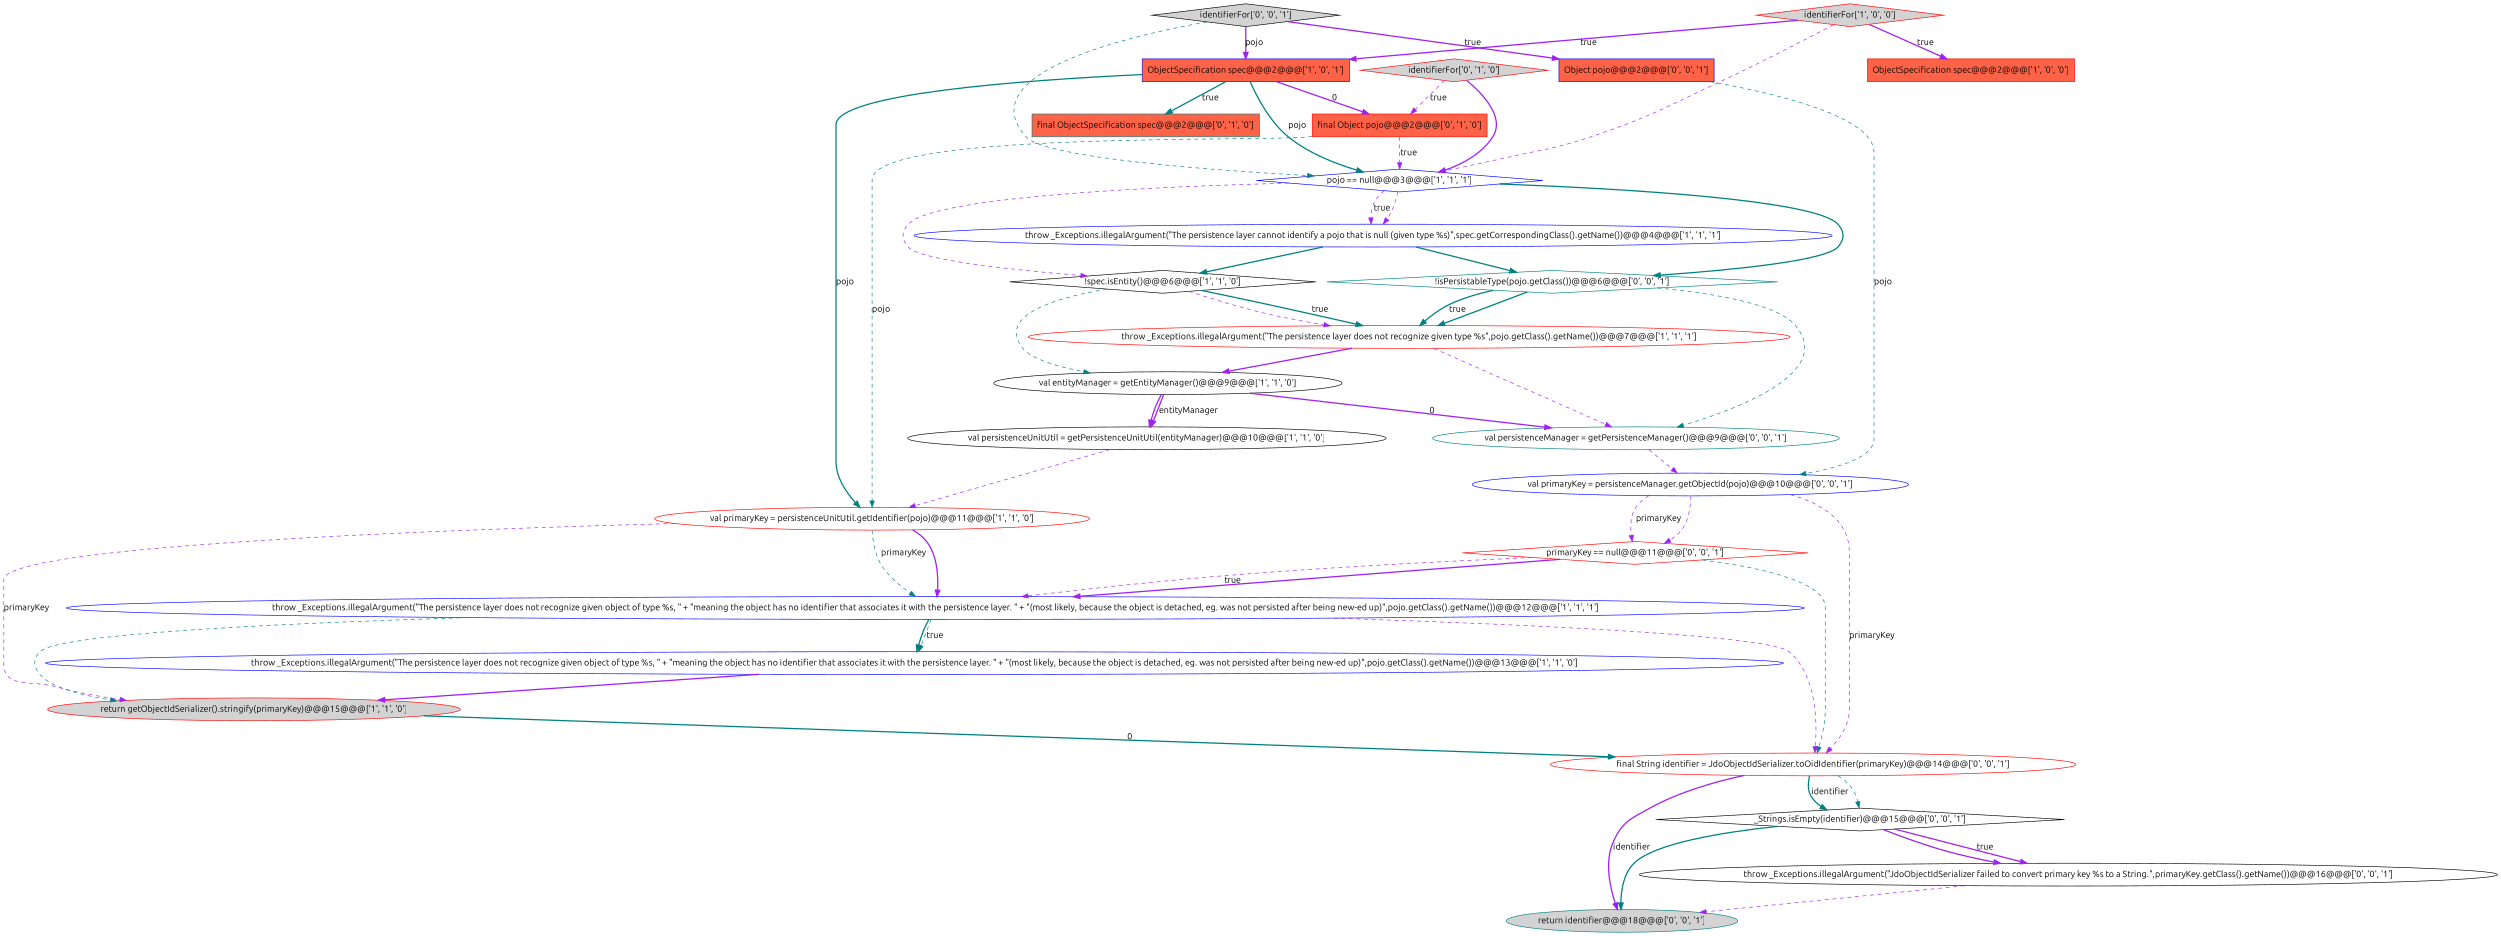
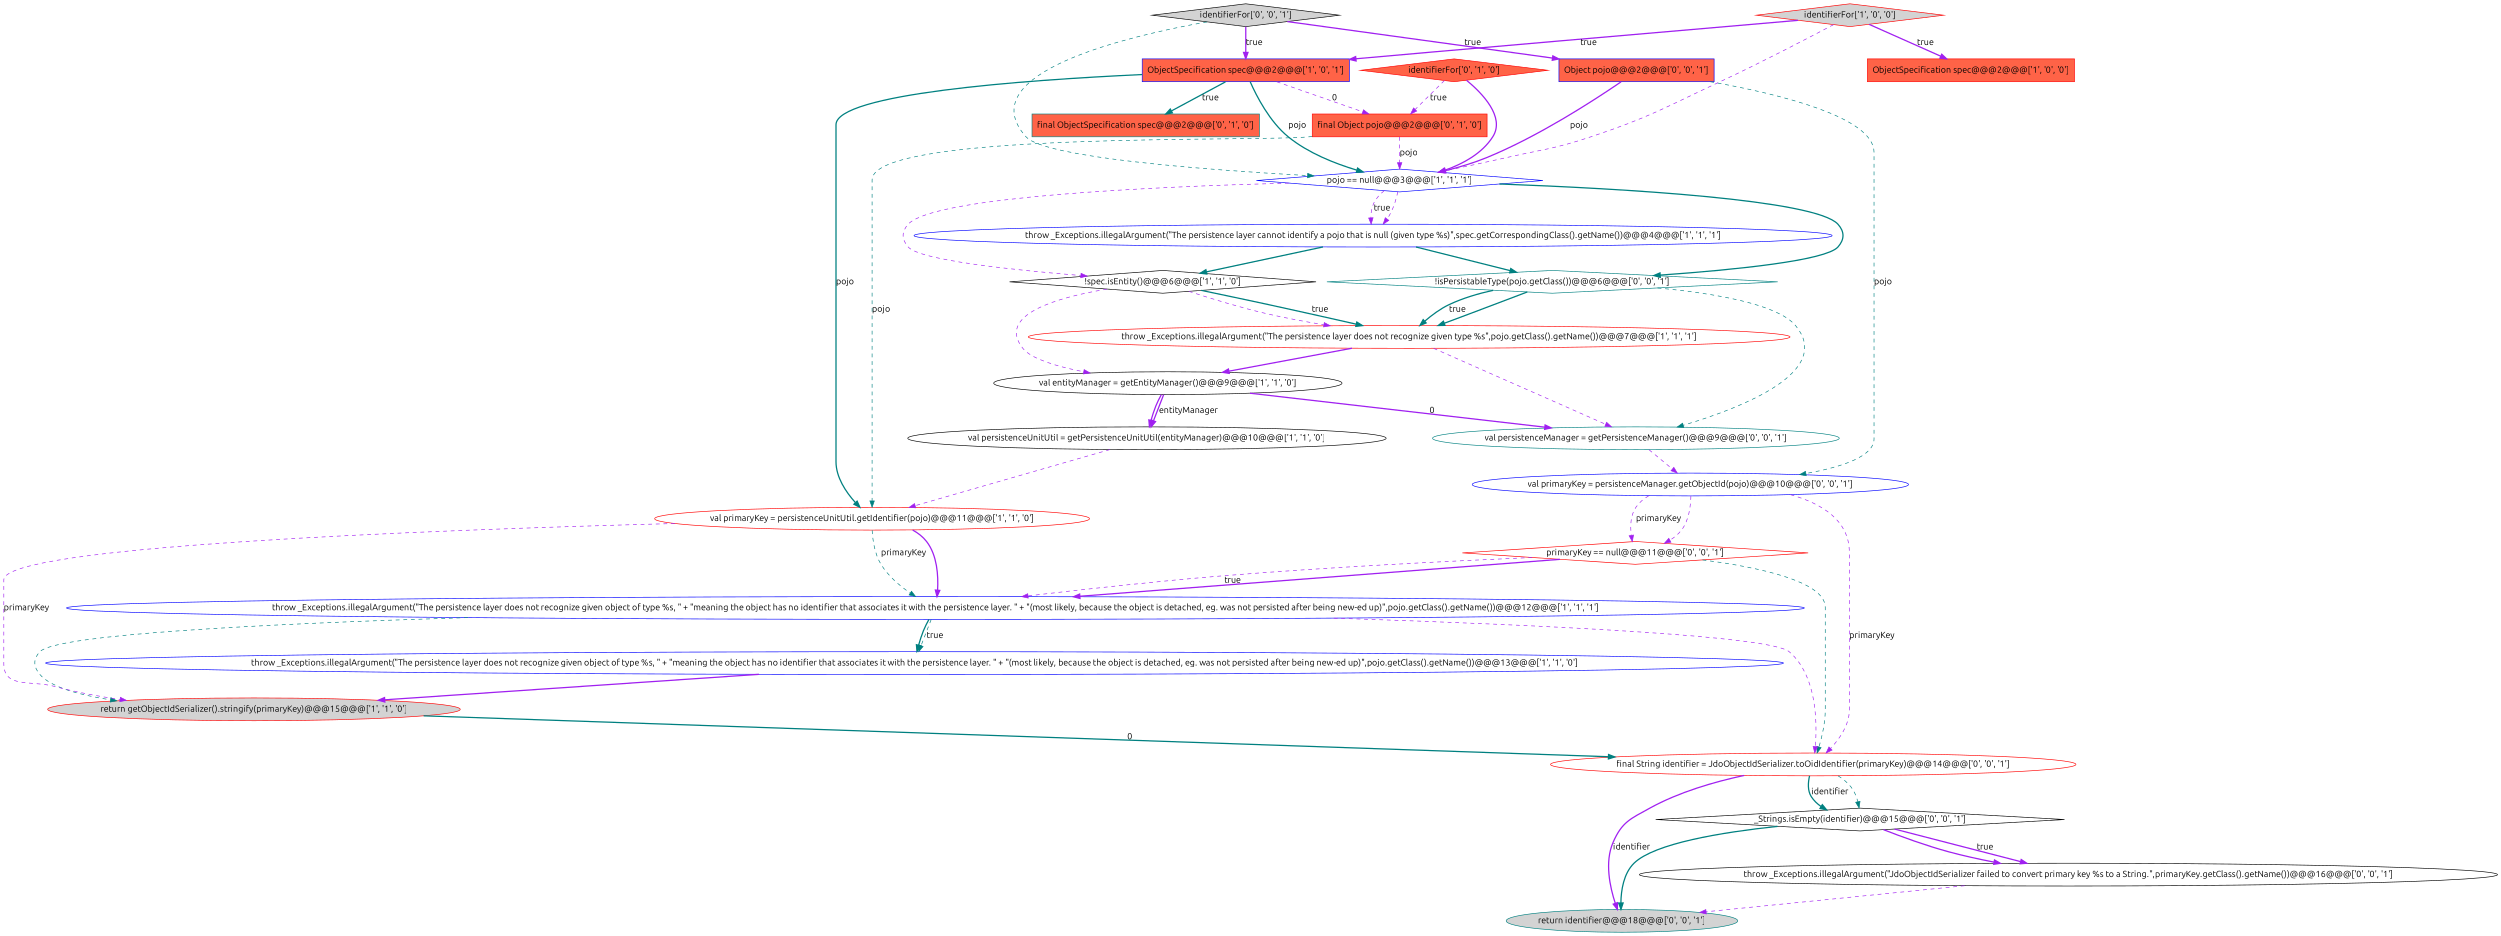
(1254, 43) -> (1254, 43)
(1454, 70) -> (1454, 70)
(1320, 97) -> (1320, 97)
none -> (1537, 134)
(1409, 153) -> (1409, 153)
(1021, 322) -> (1021, 322)
